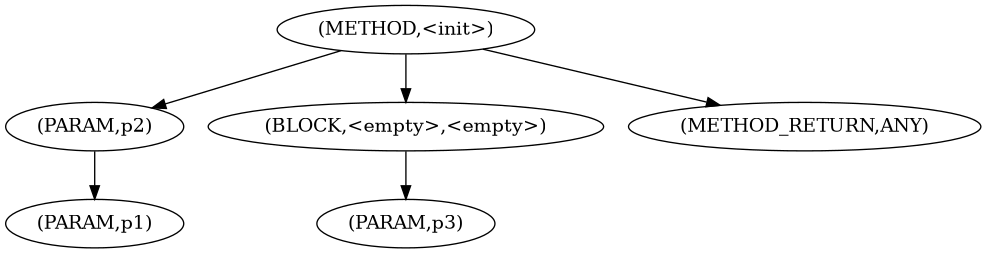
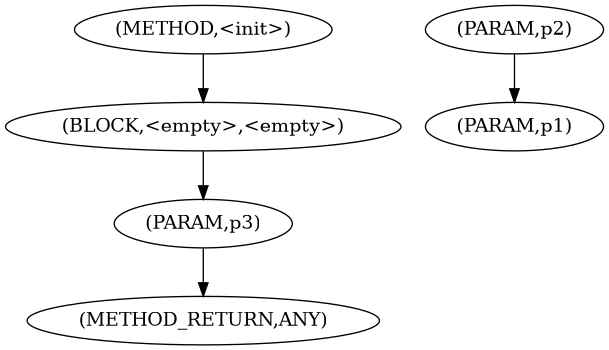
(595, 76) -> (203, 266)
(253, 77) -> none
